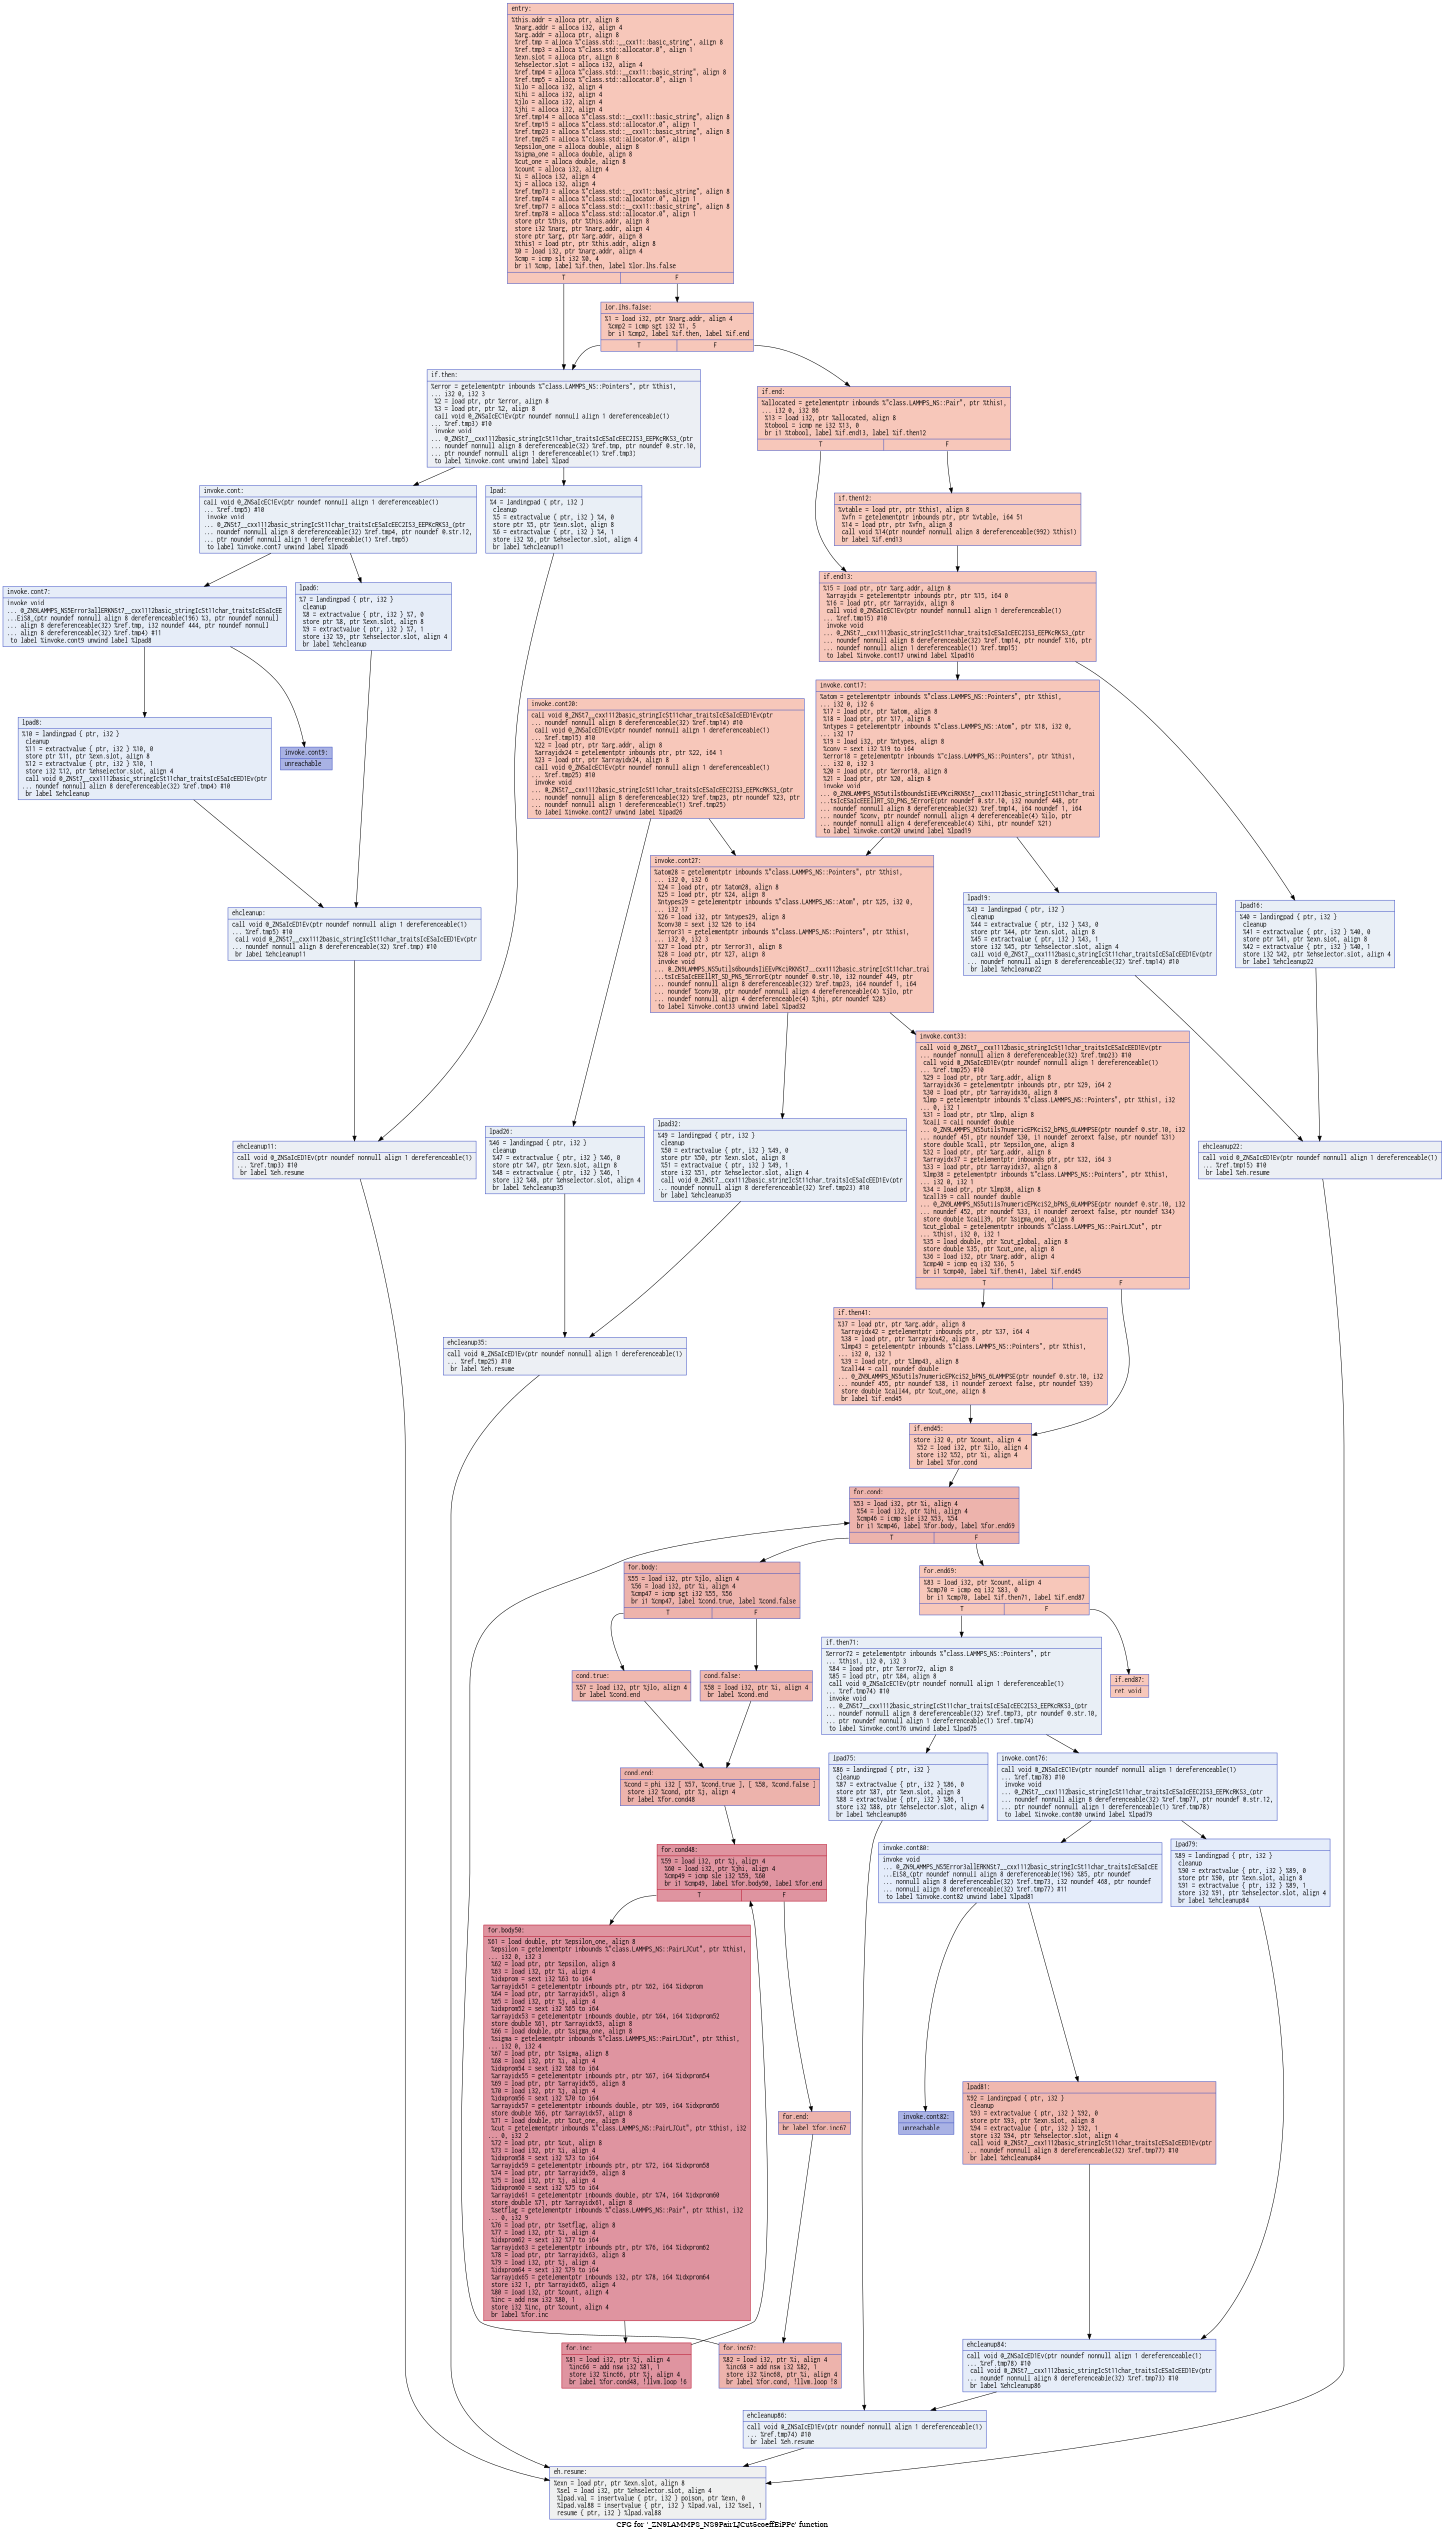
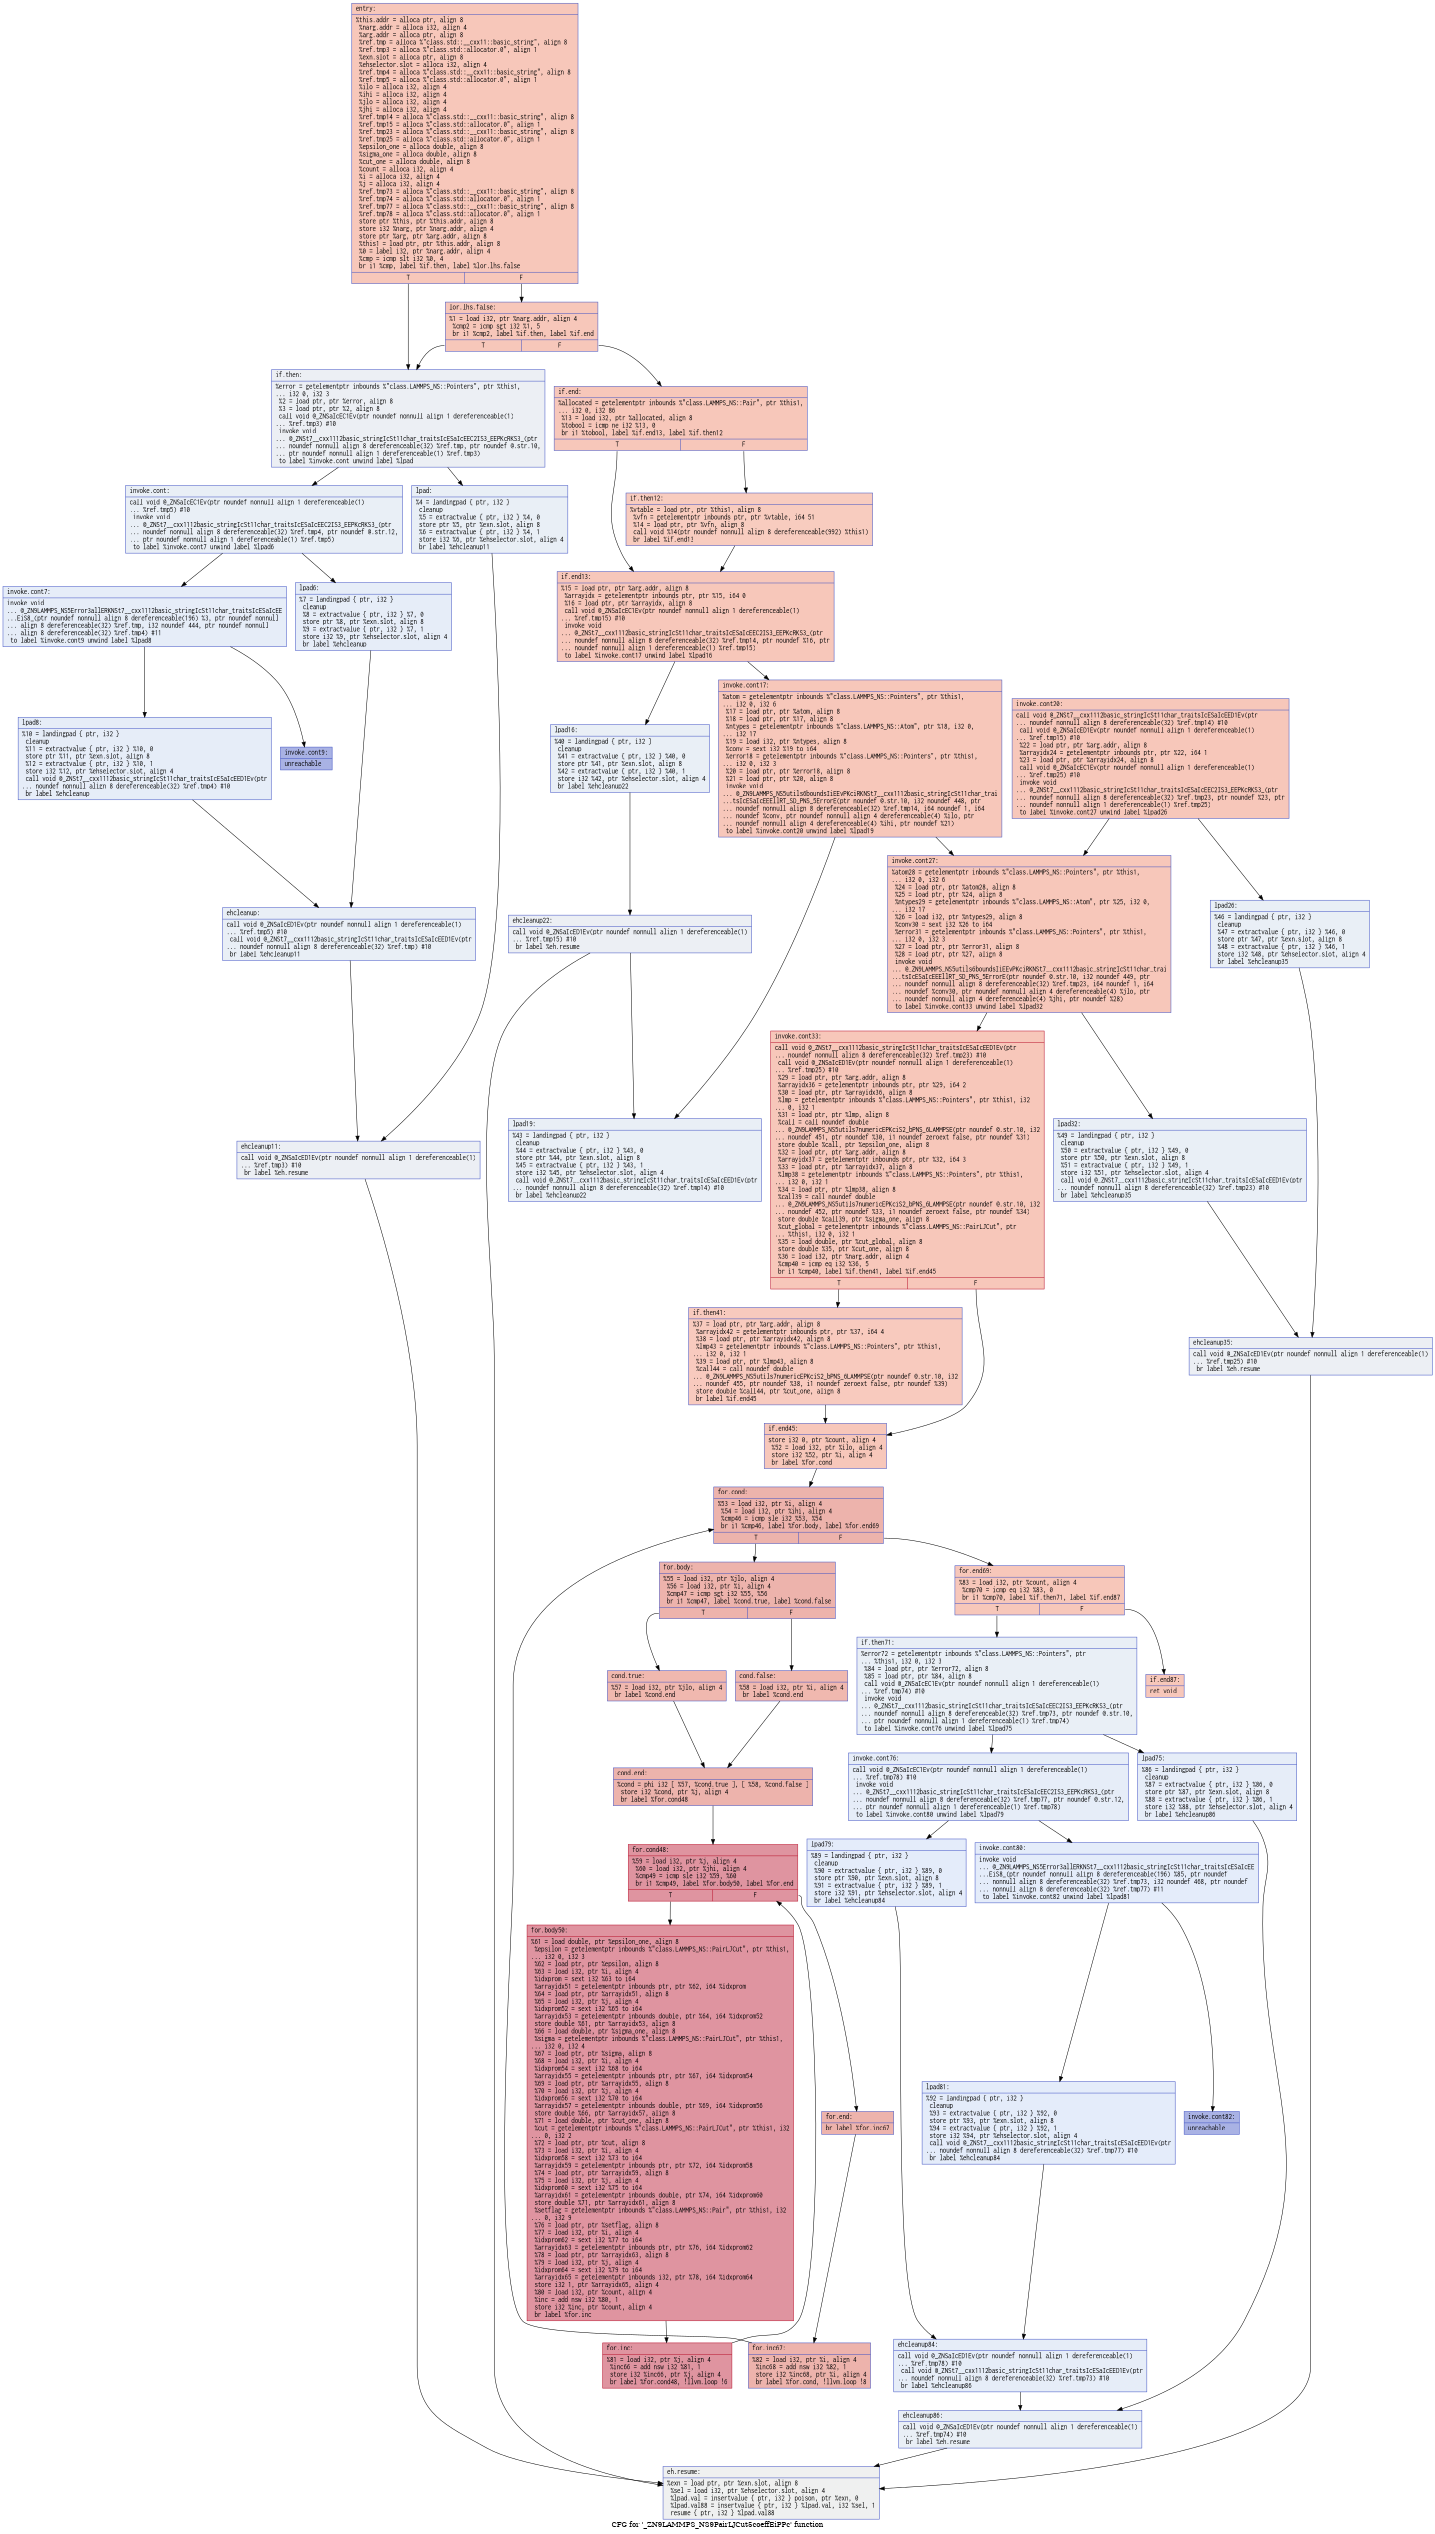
(577, 251) -> (423, 251)
(1218, 1055) -> (632, 1033)
(1053, 1160) -> (907, 1160)
(1089, 2123) -> (1049, 2123)
